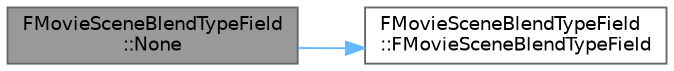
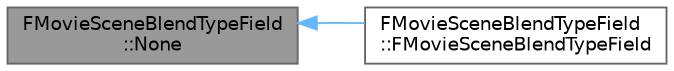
(322, 48) -> (341, 23)
